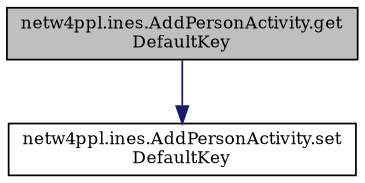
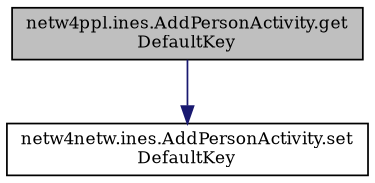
(182, 149) -> (187, 149)
